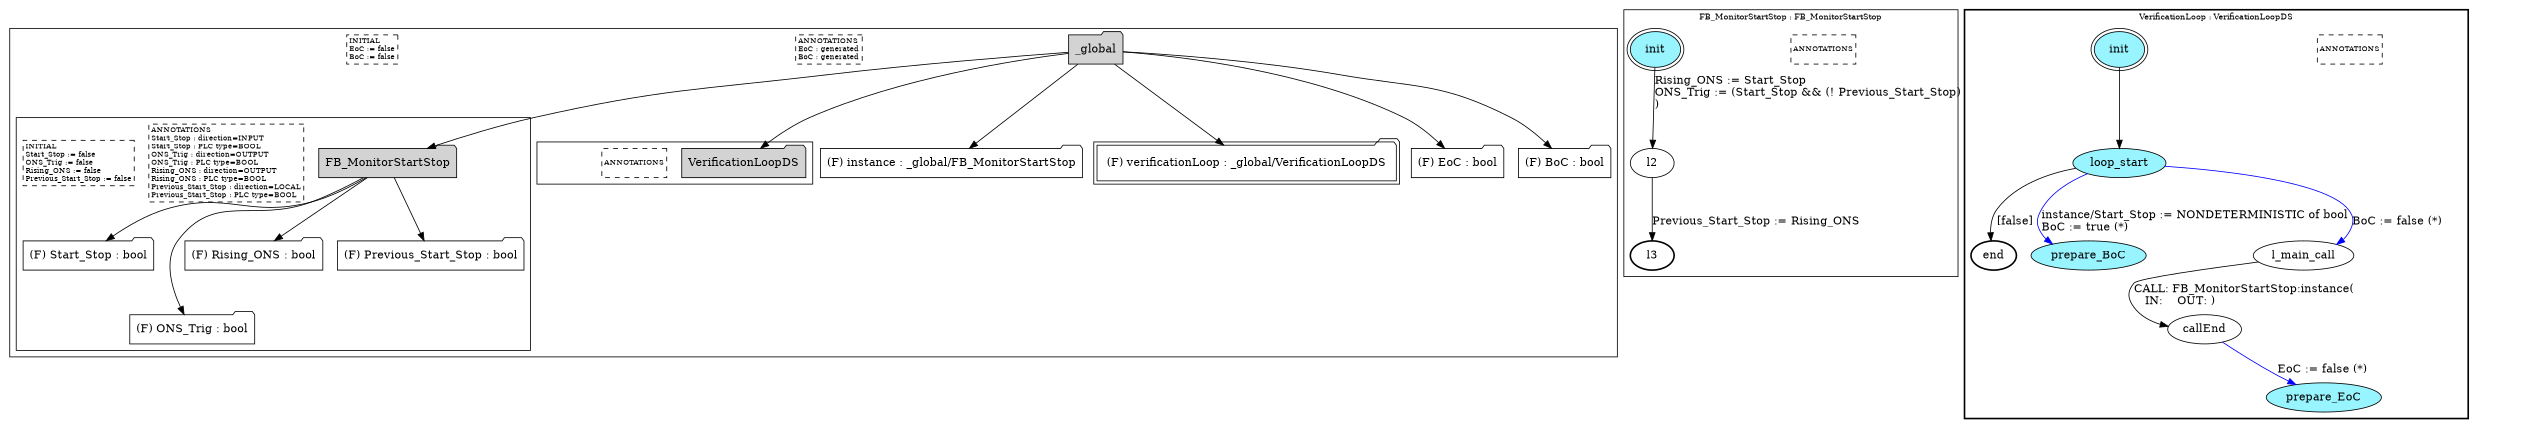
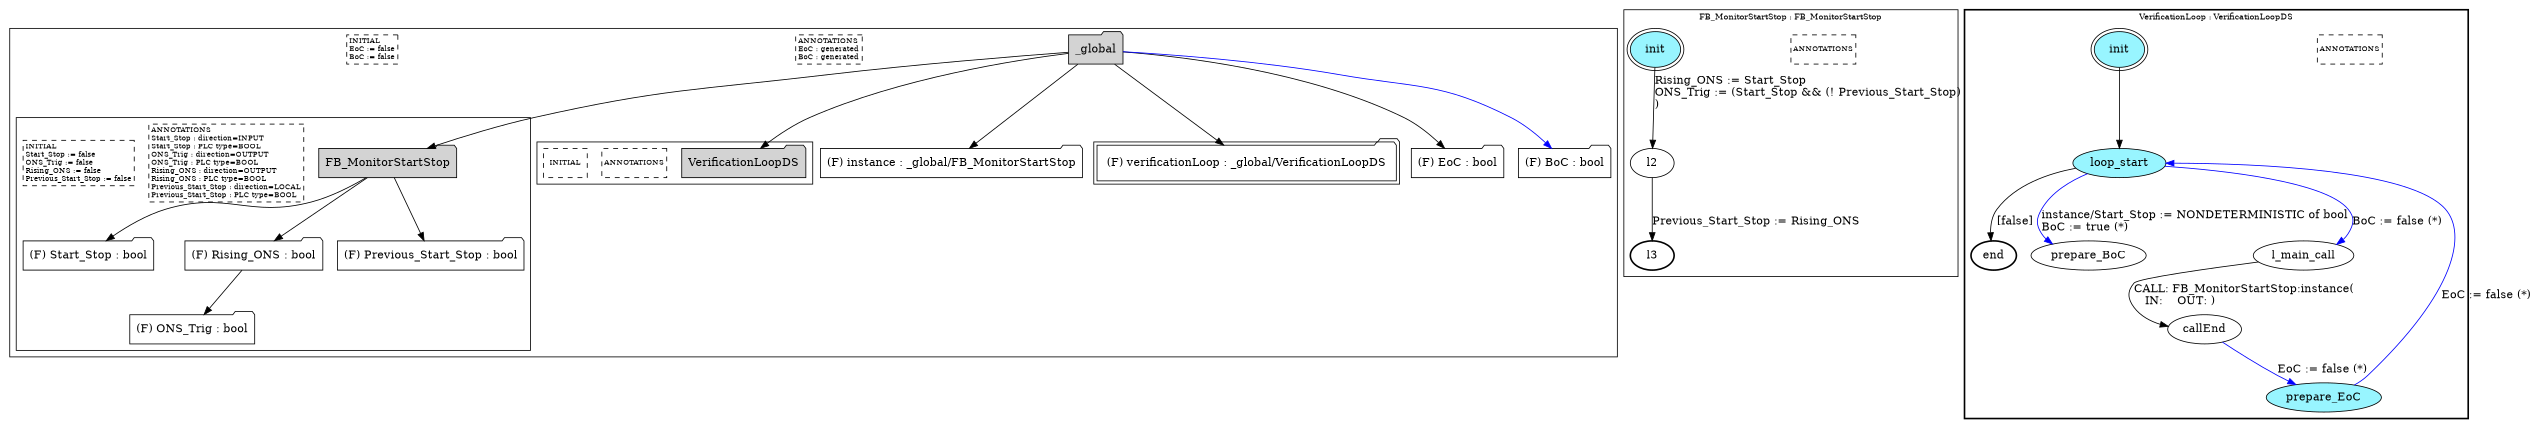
(1341, 75) -> (1341, 75)
none -> (565, 163)
none -> (2418, 192)
(234, 211) -> (226, 289)
(2089, 256) -> (2089, 256)
